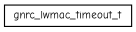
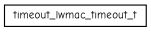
(68, 16) -> (75, 16)
